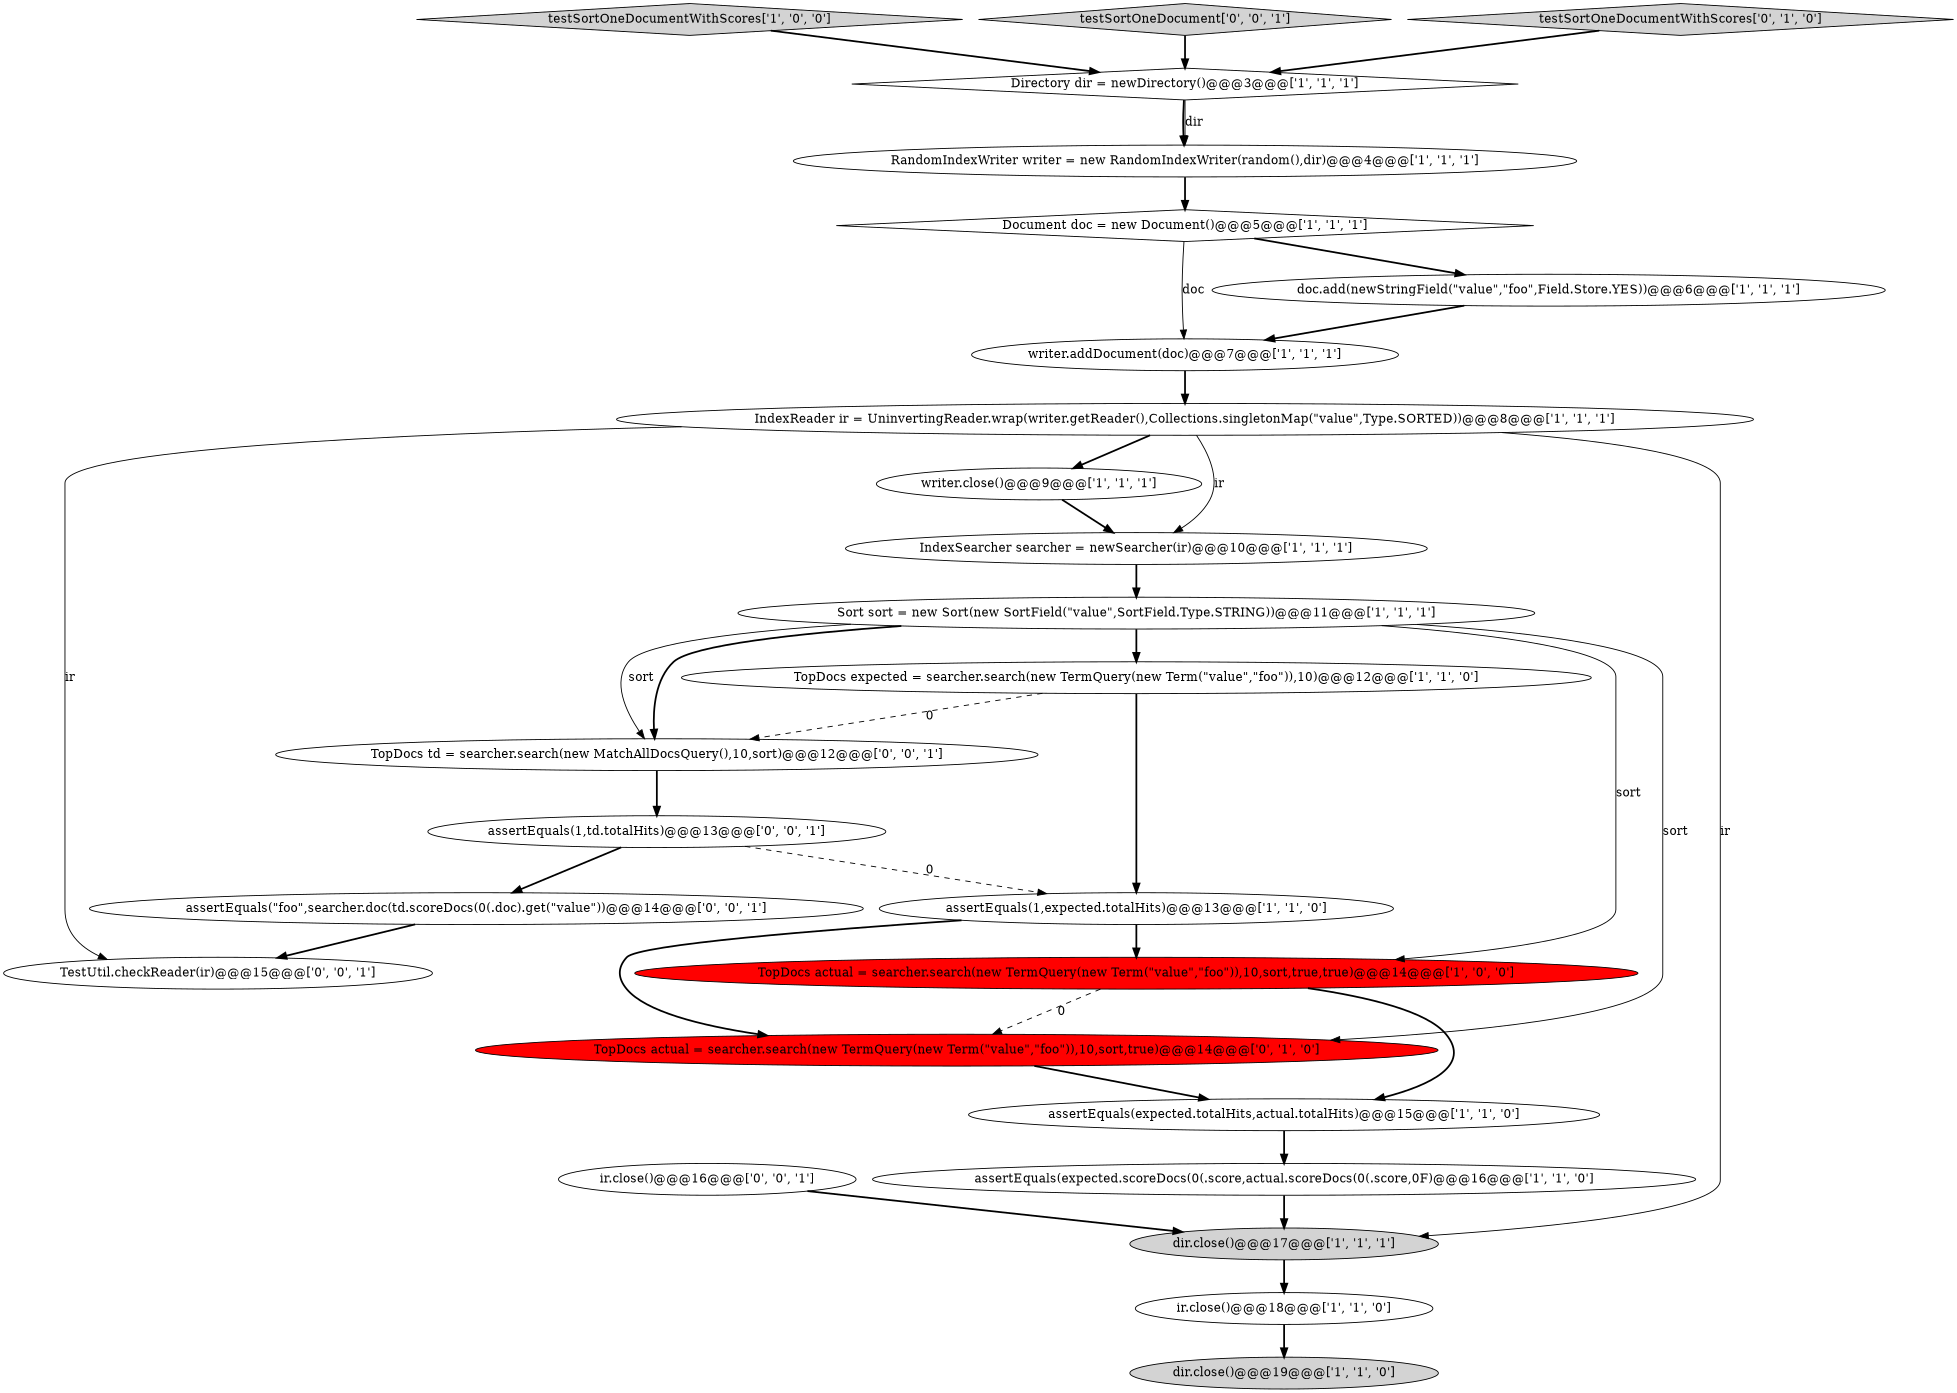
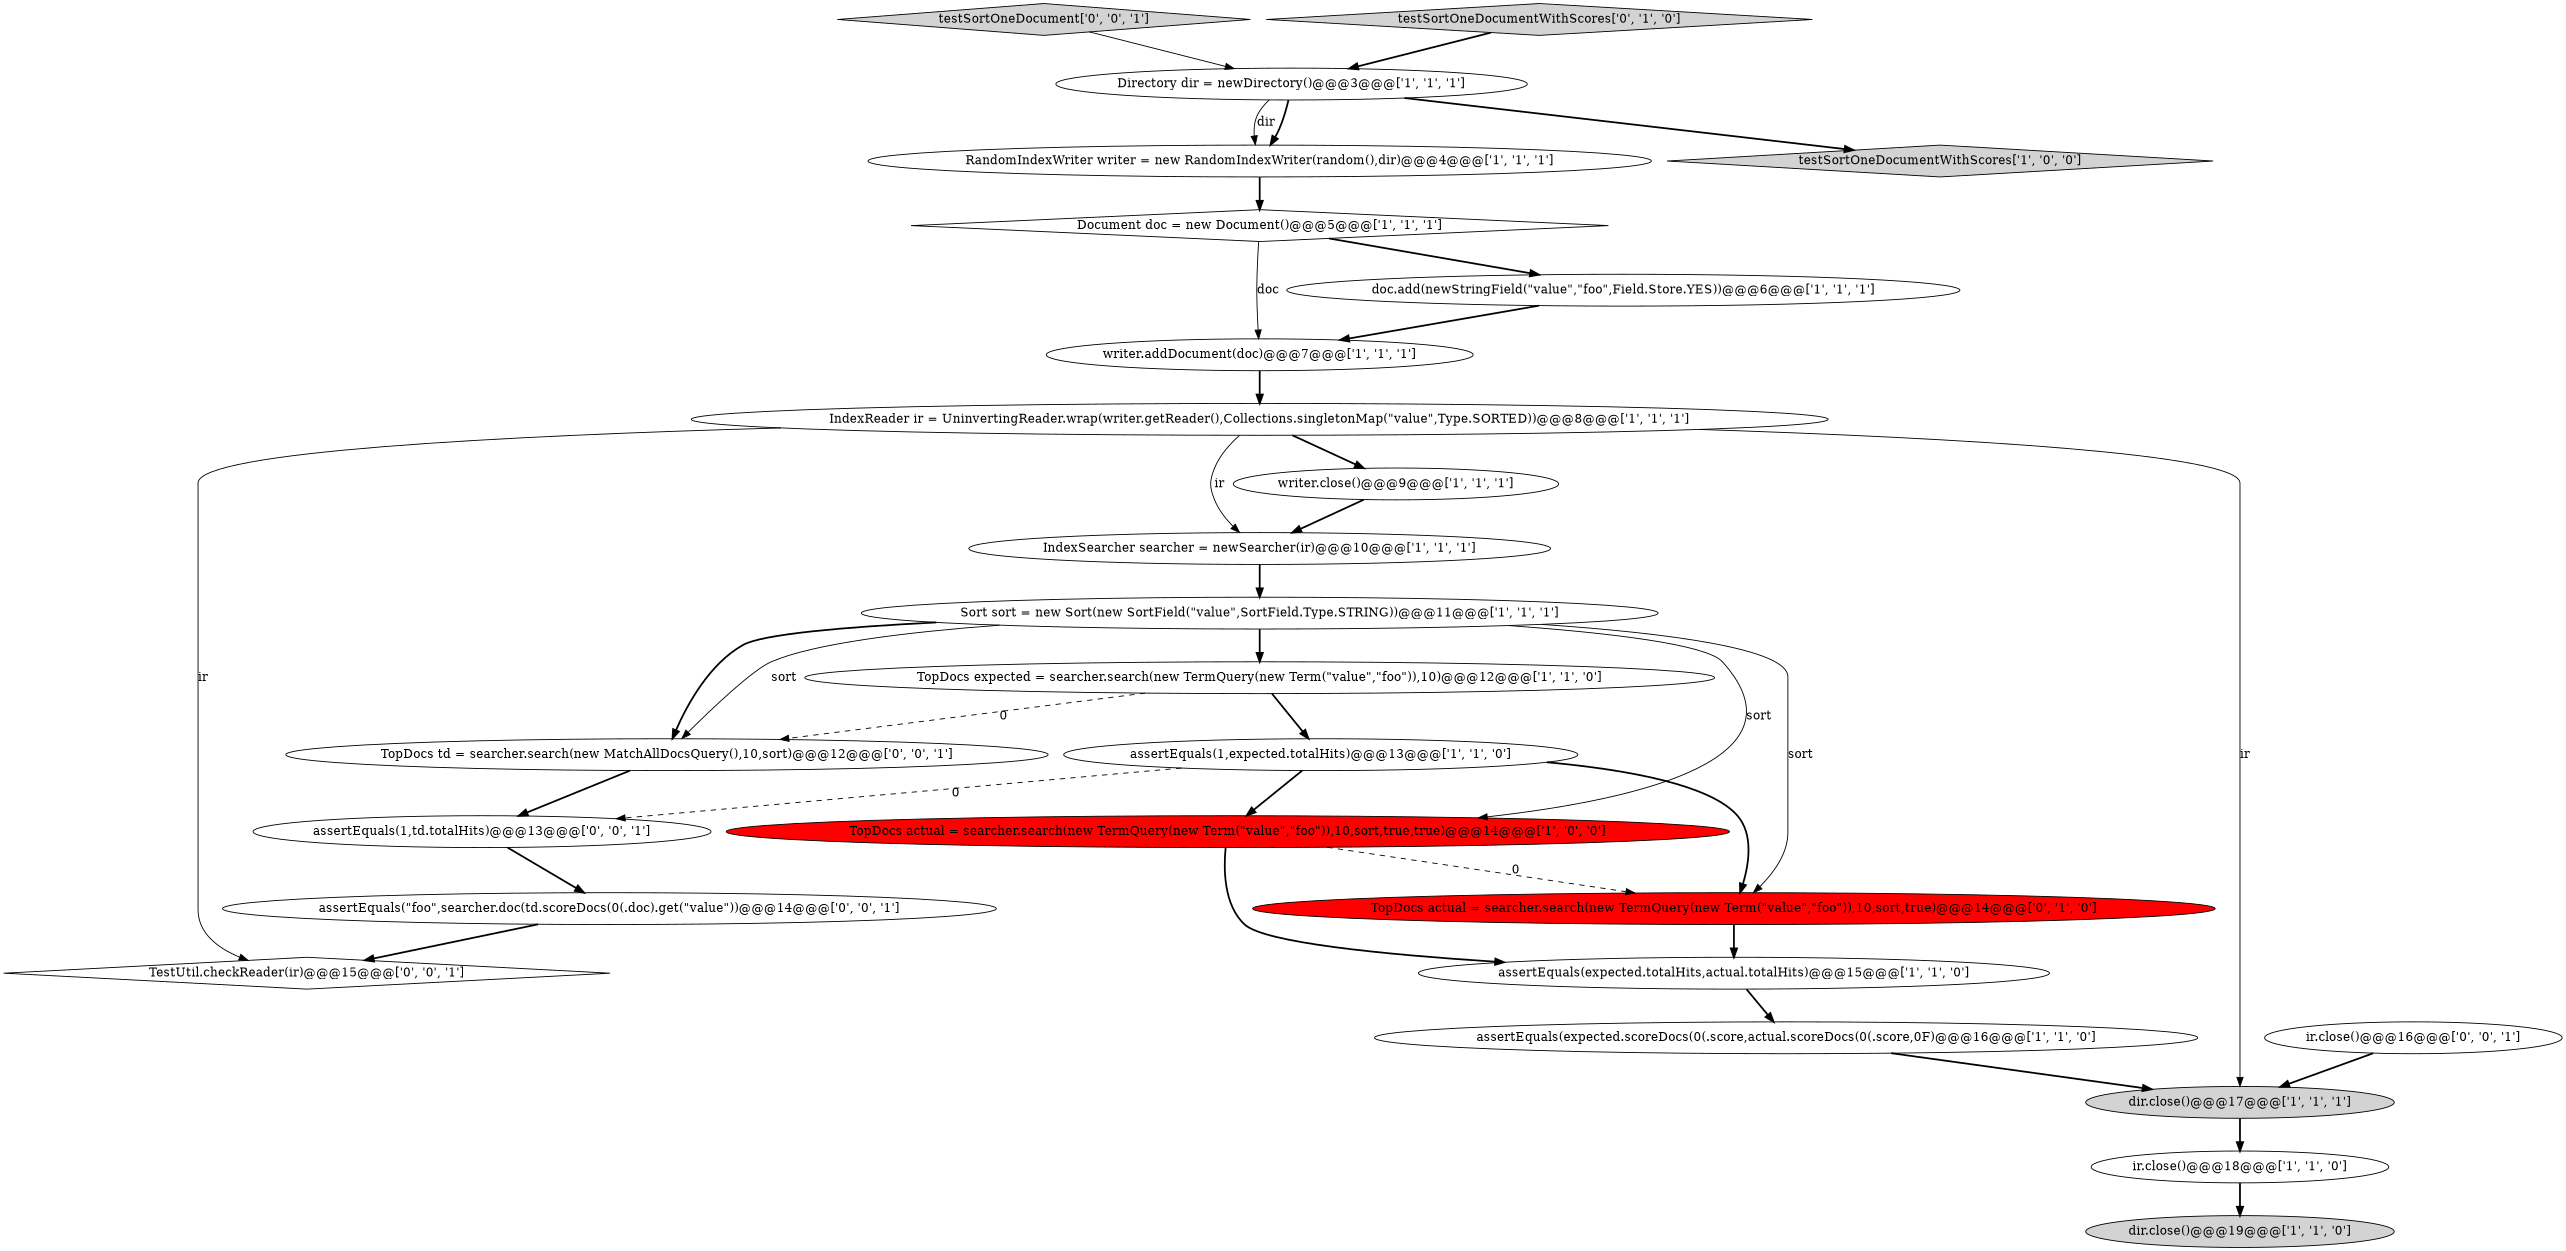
(1185, 47) -> (1157, 49)
(930, 51) -> (1625, 124)
(1185, 84) -> (1292, 84)
(891, 869) -> (903, 793)
(218, 973) -> (307, 973)
